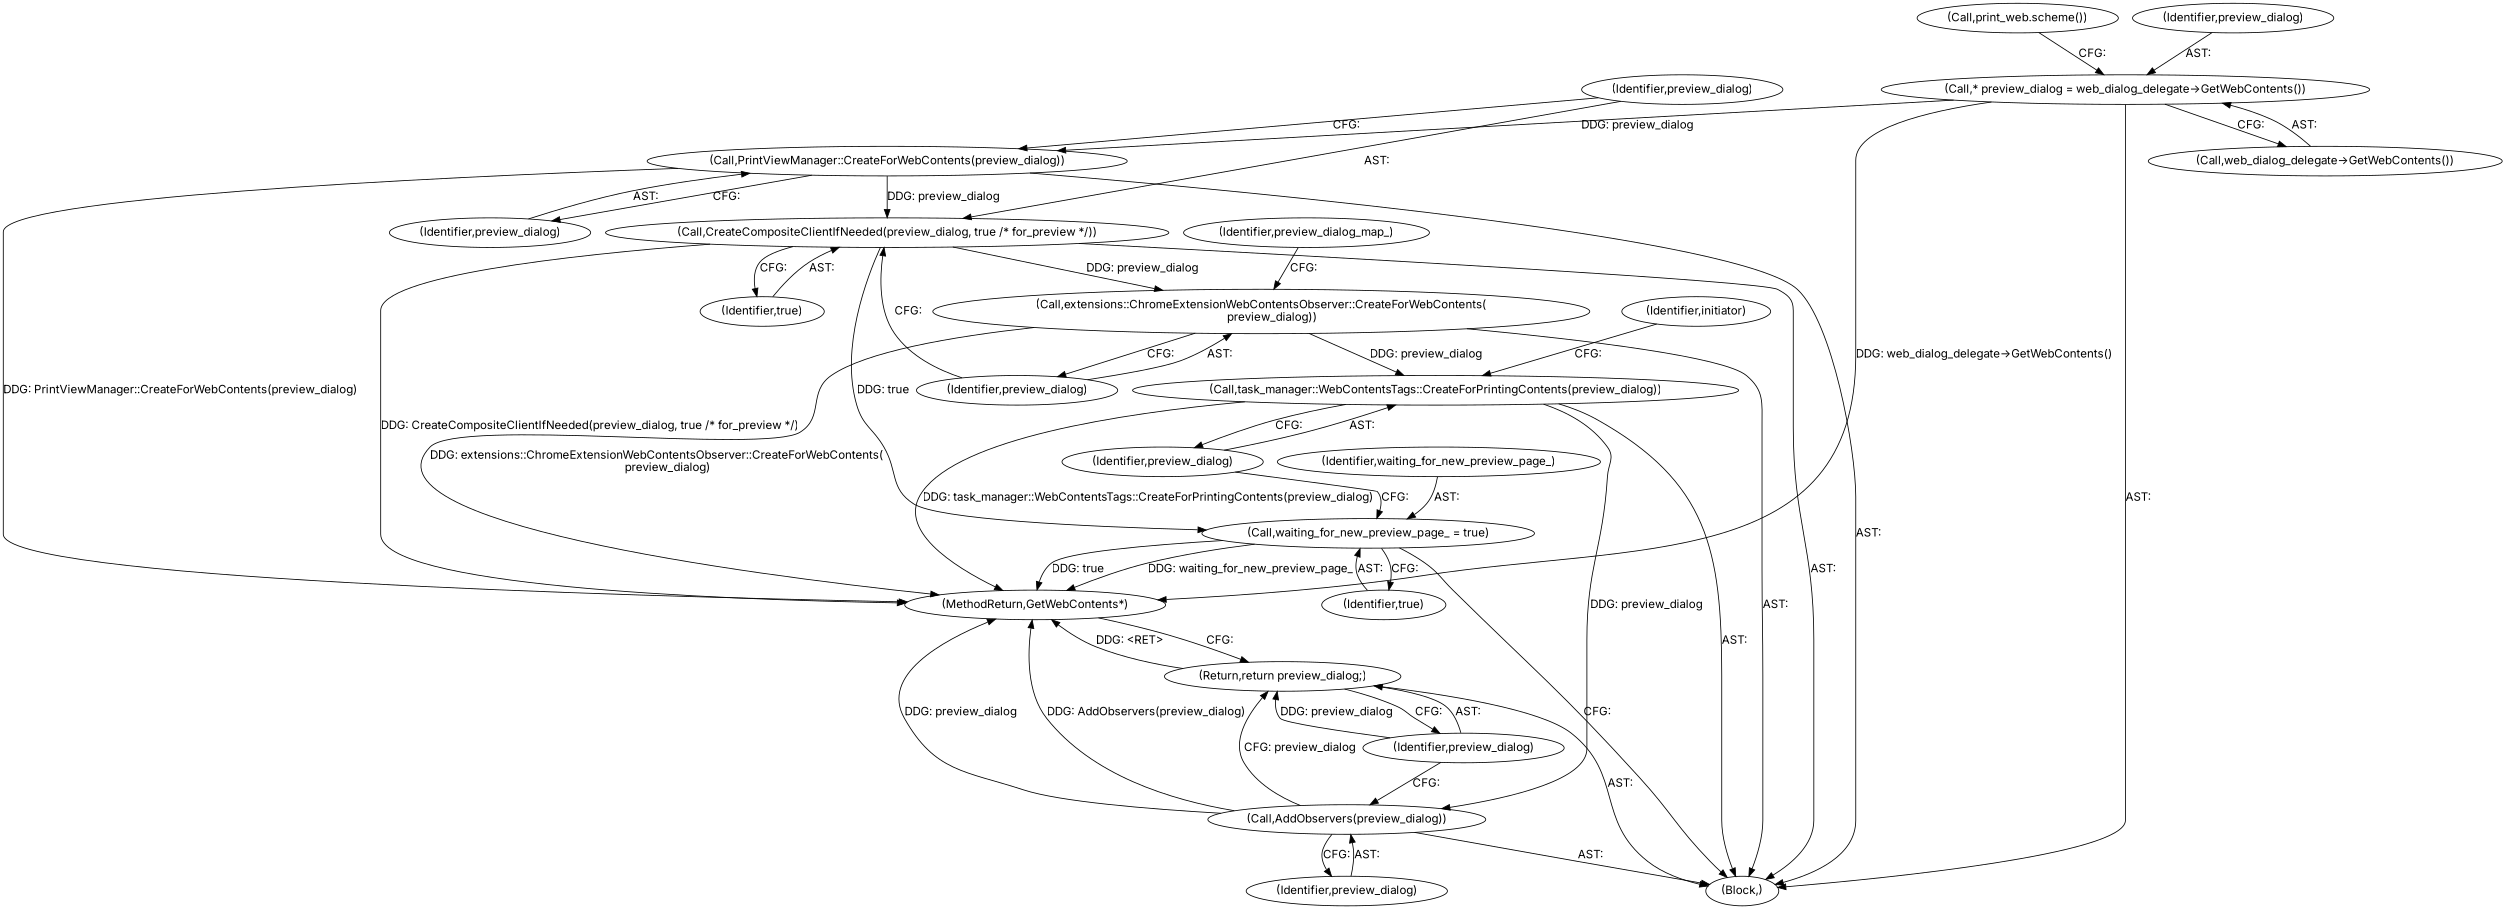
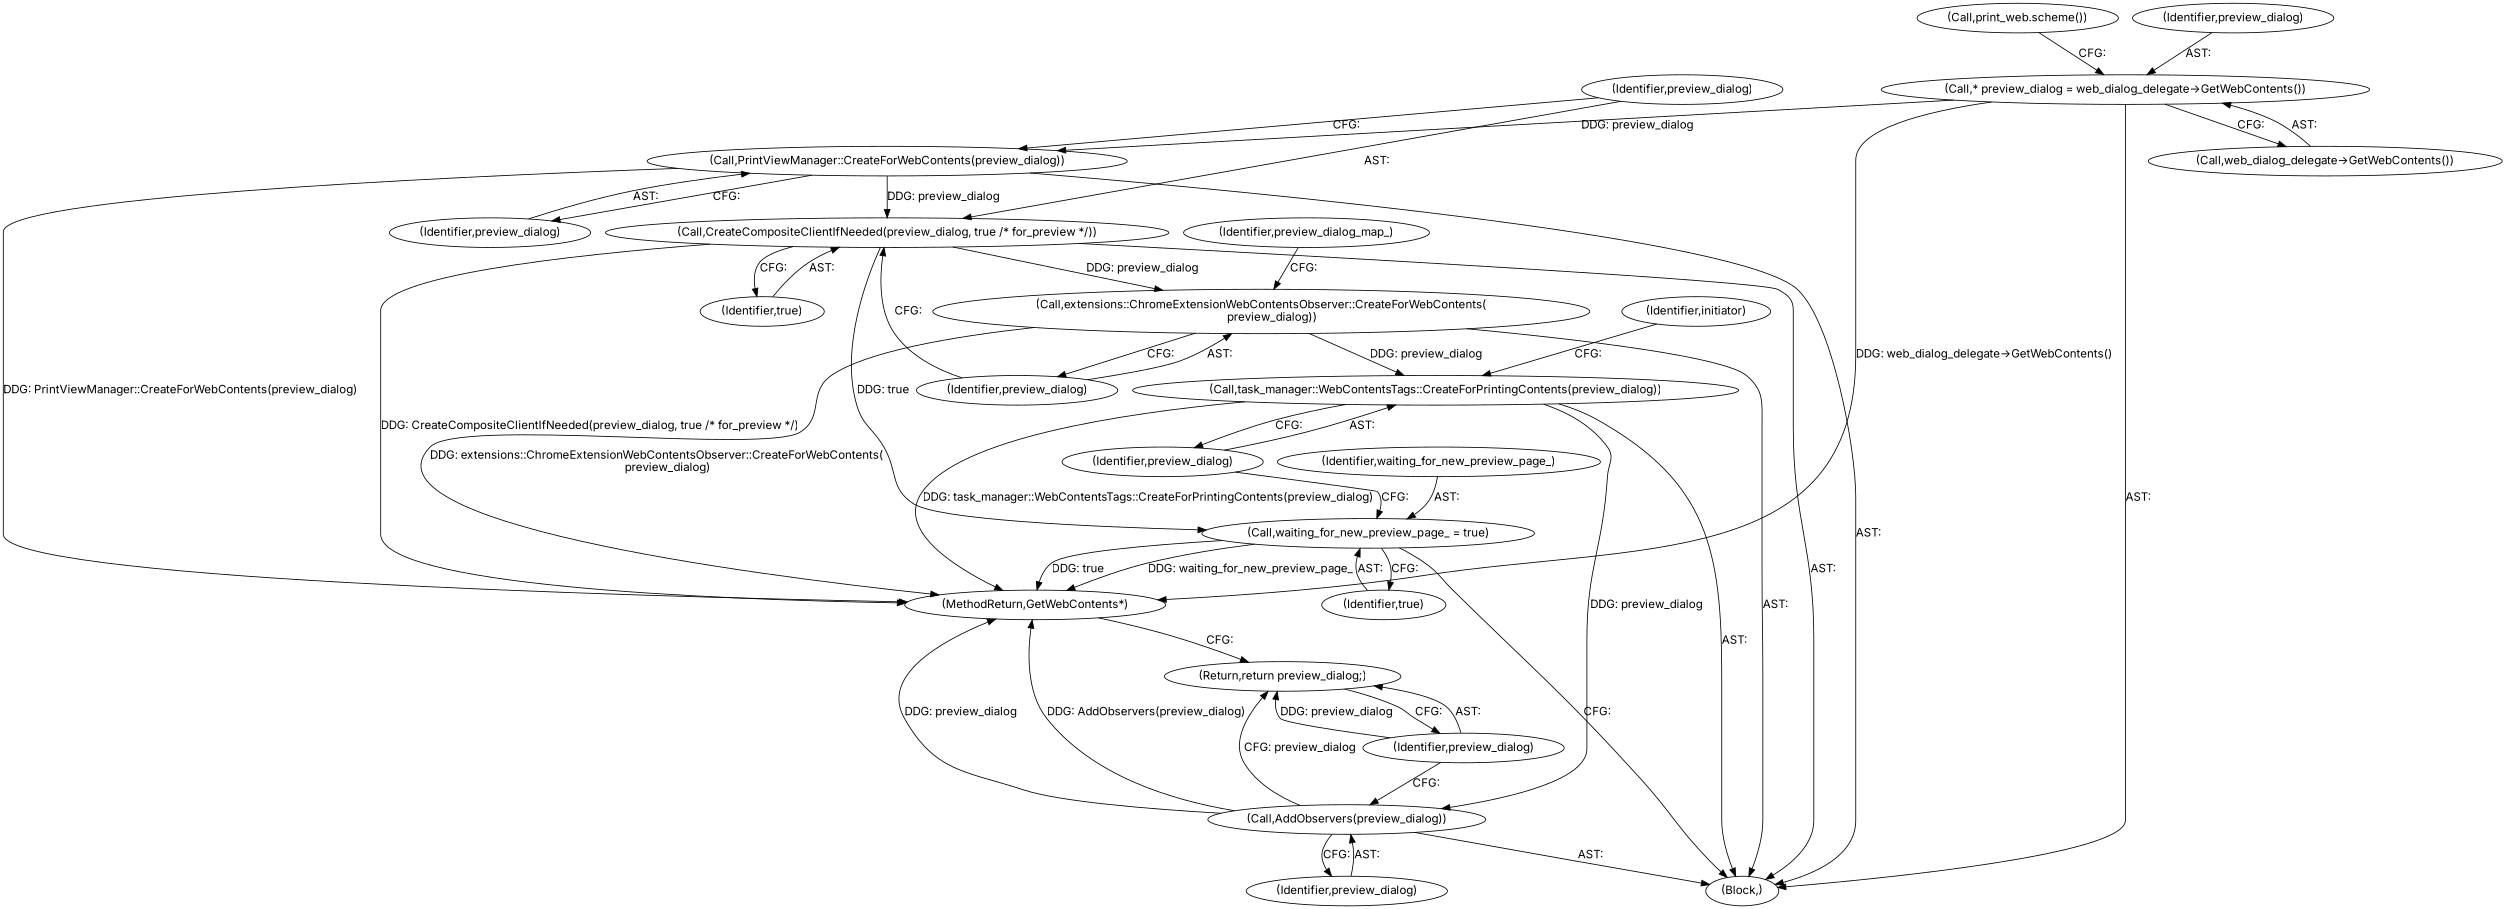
(1118, 654) -> none
(1573, 735) -> none
